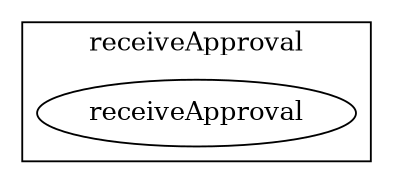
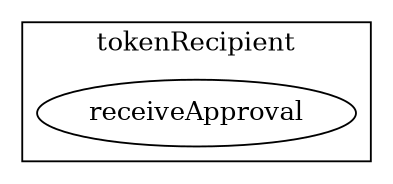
(197, 44) -> (197, 44)
